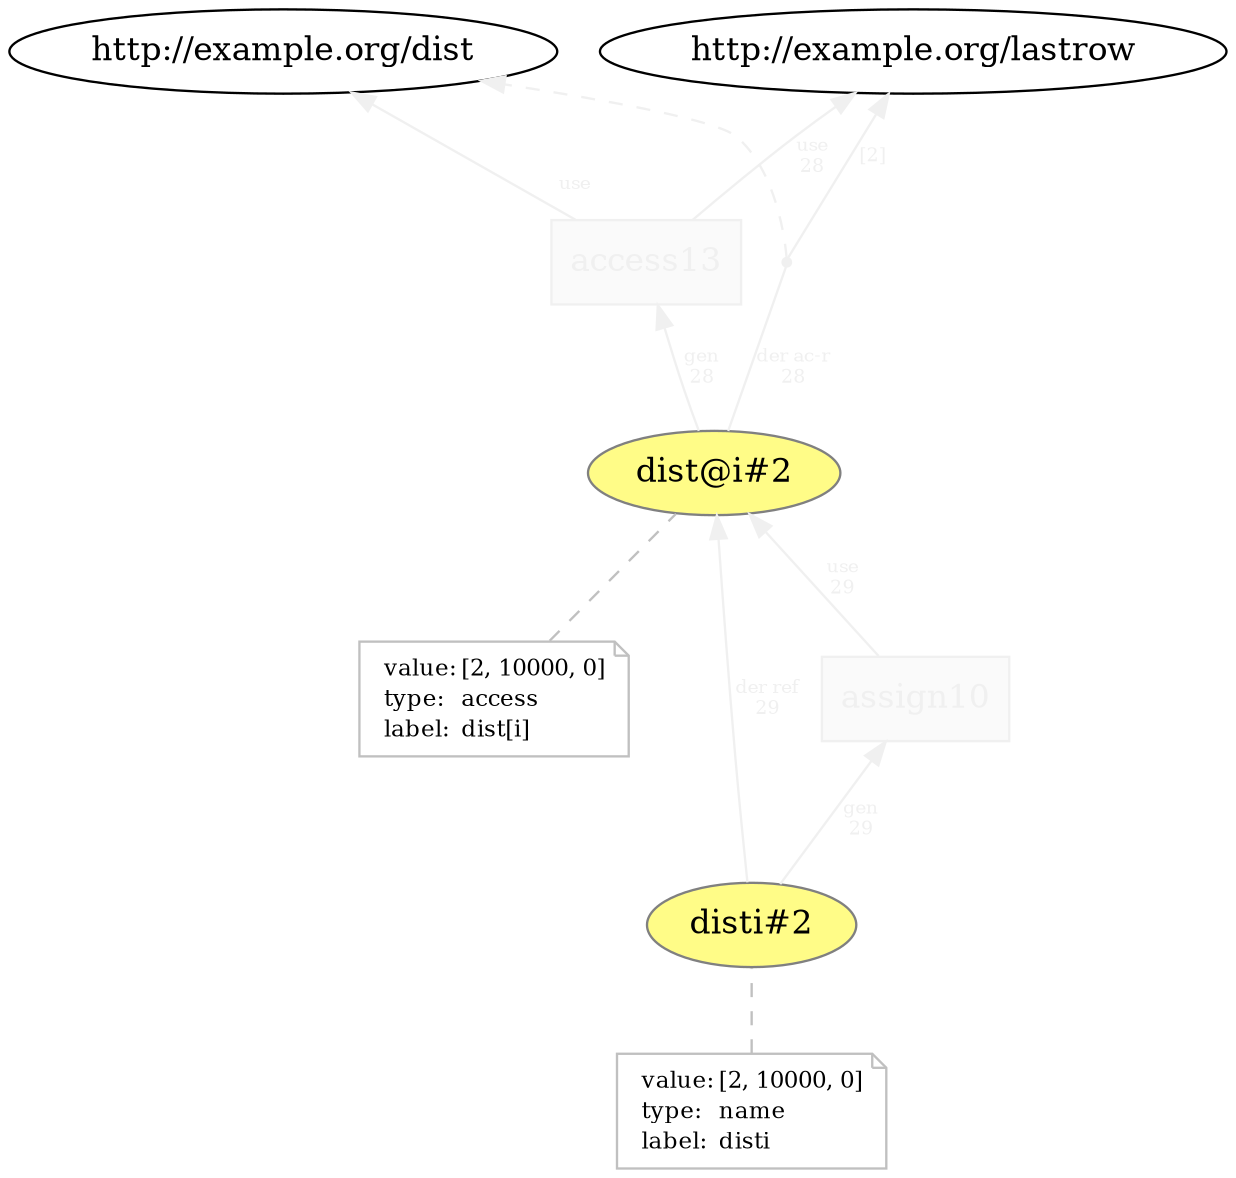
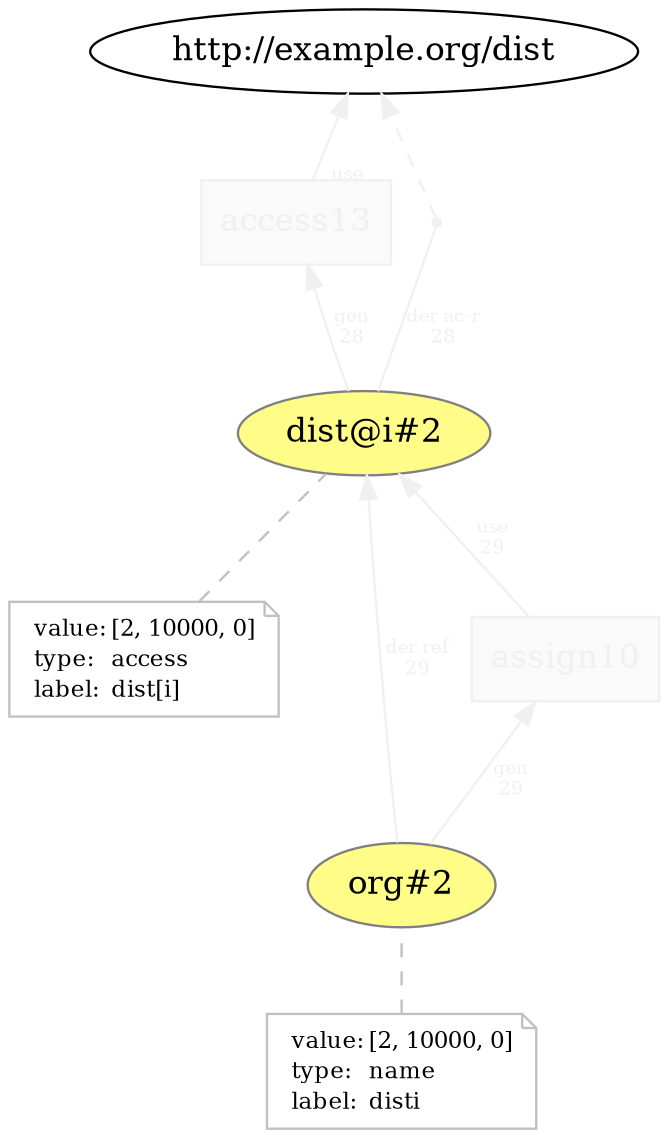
(913, 52) -> none
(752, 925) -> (402, 885)
